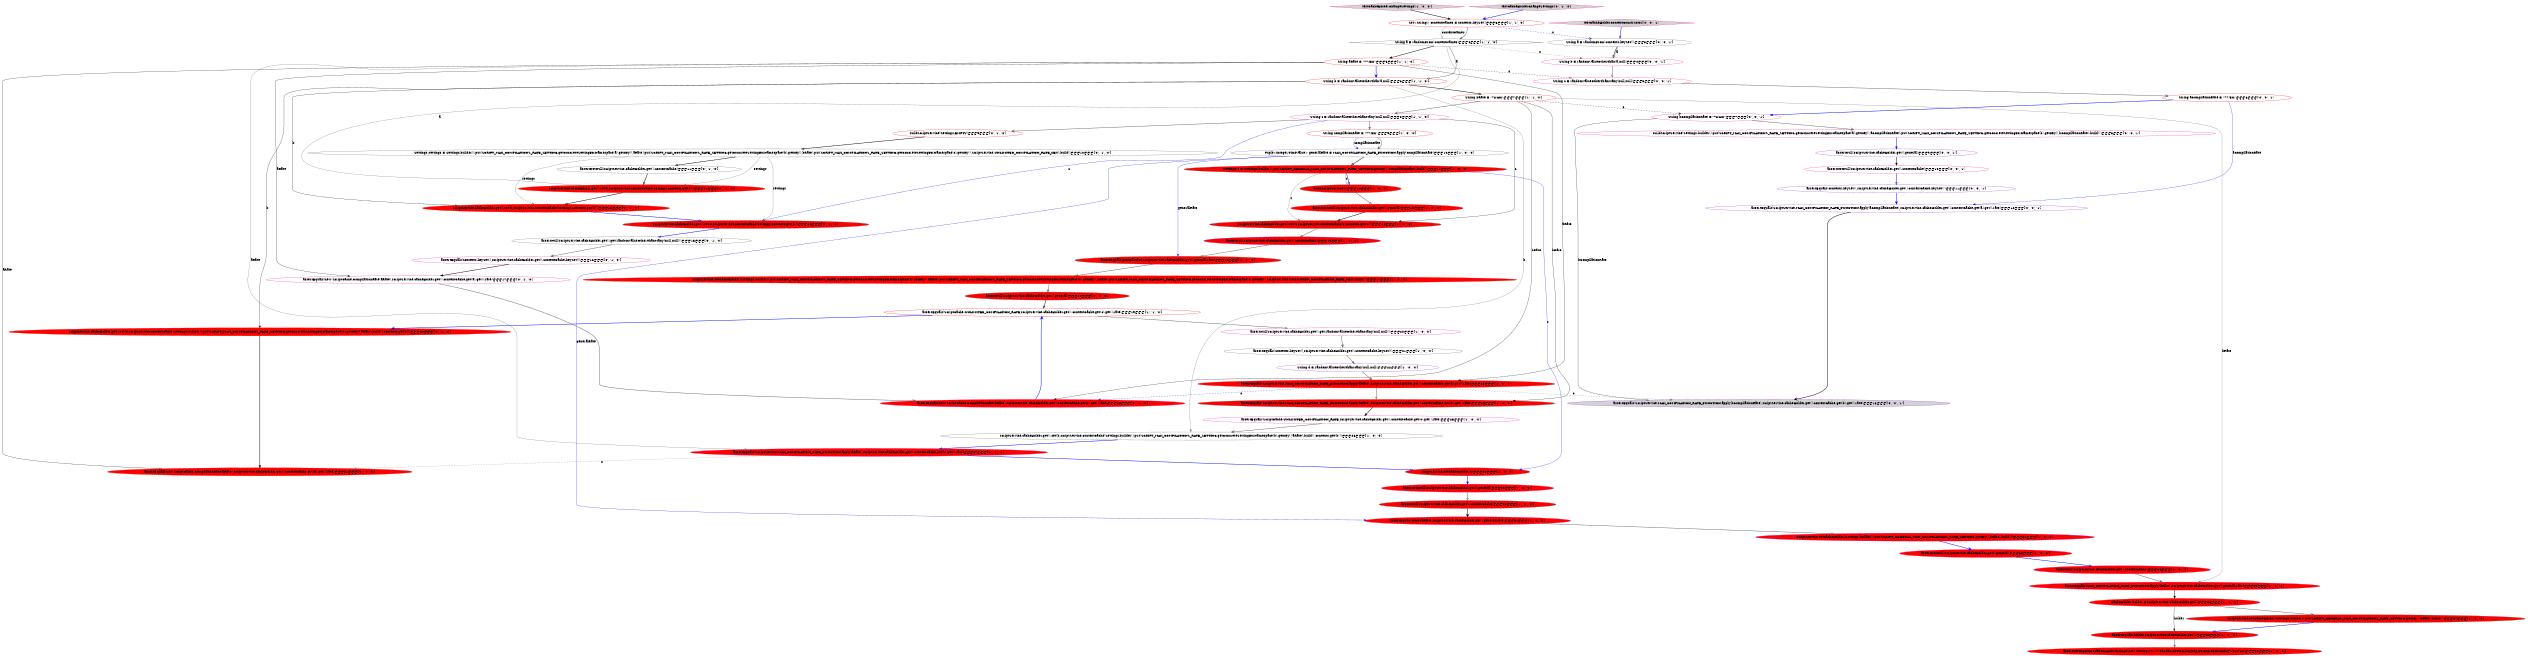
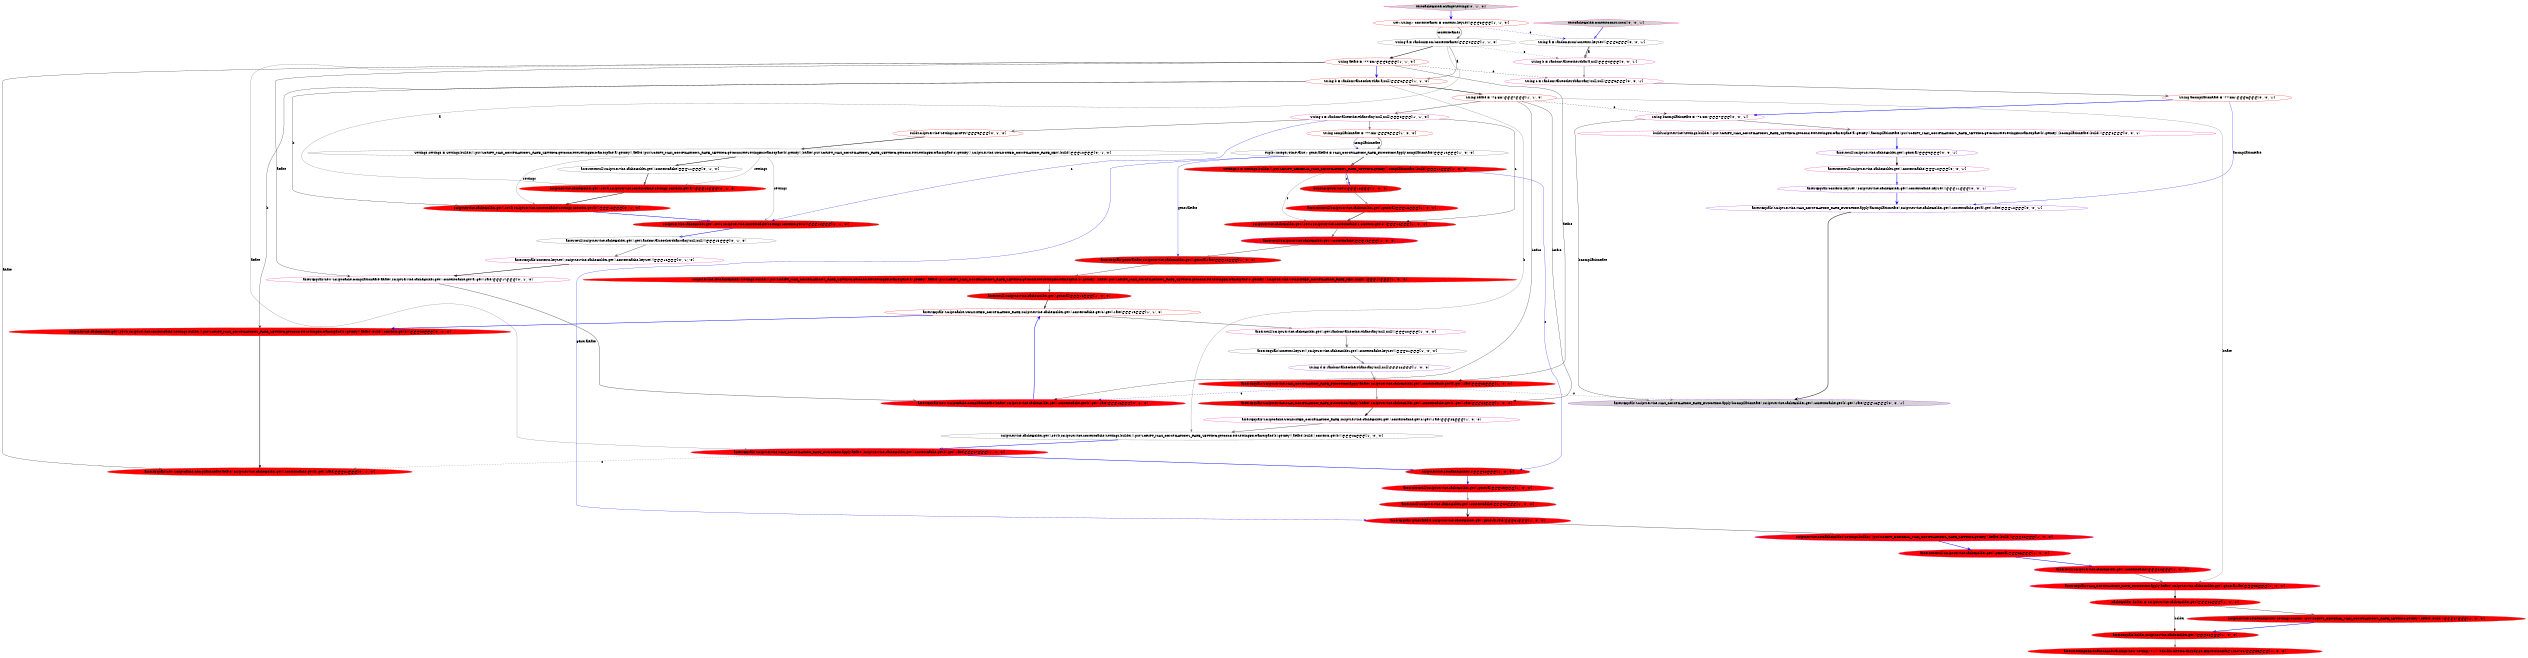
(1397, 7) -> none
(1446, 42) -> (1447, 42)
